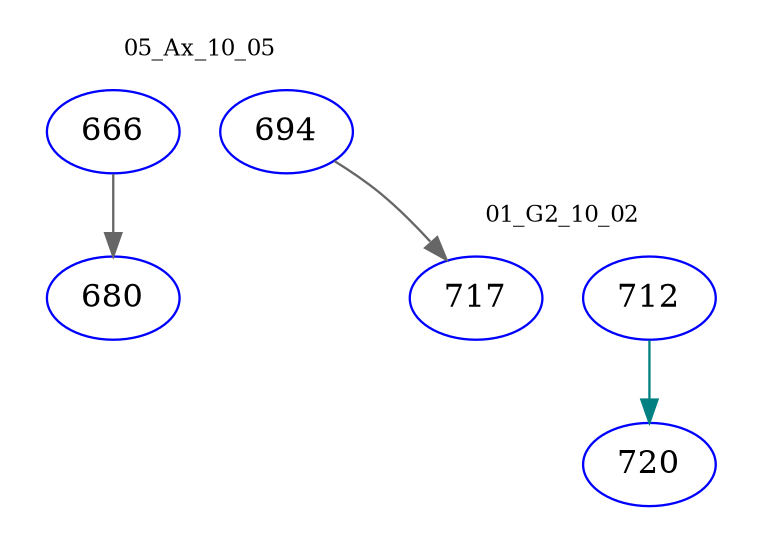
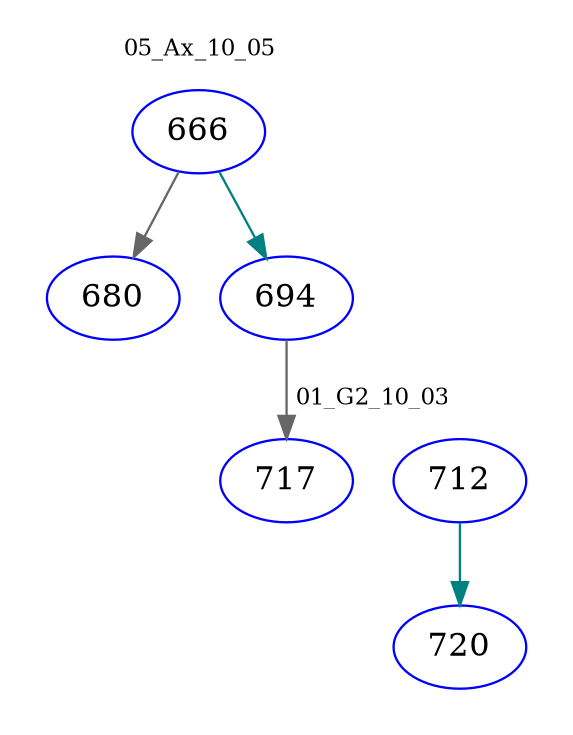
none -> (237, 205)
(563, 216) -> (373, 399)
